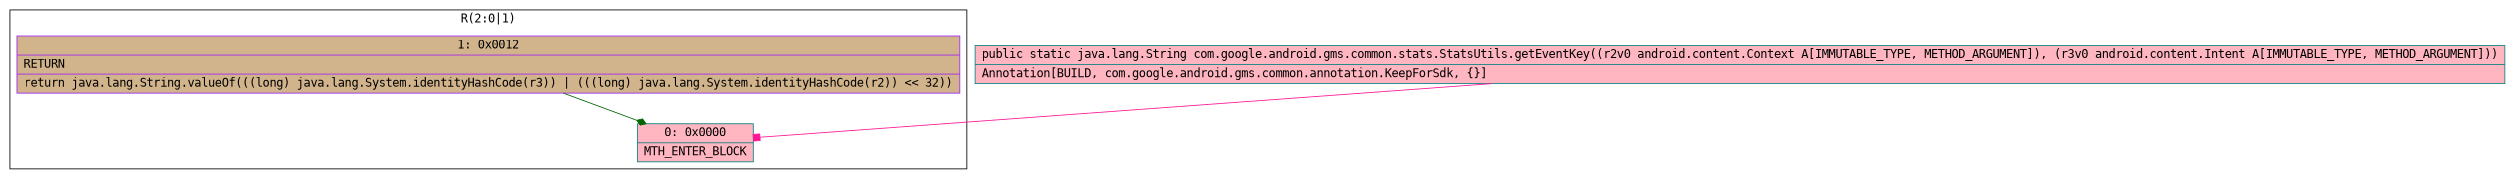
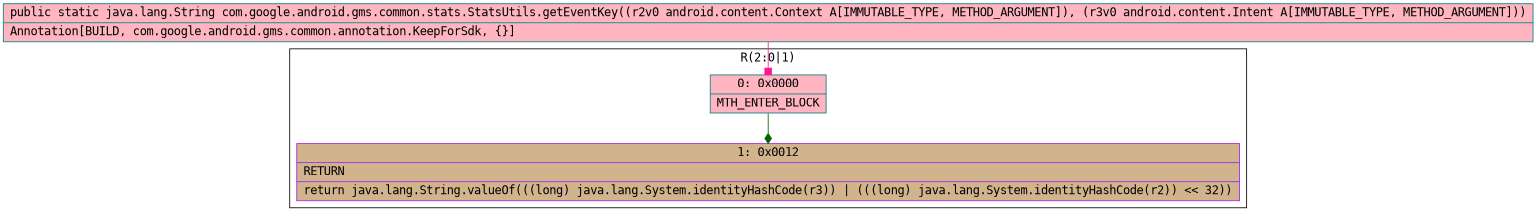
(600, 107) -> (768, 123)
